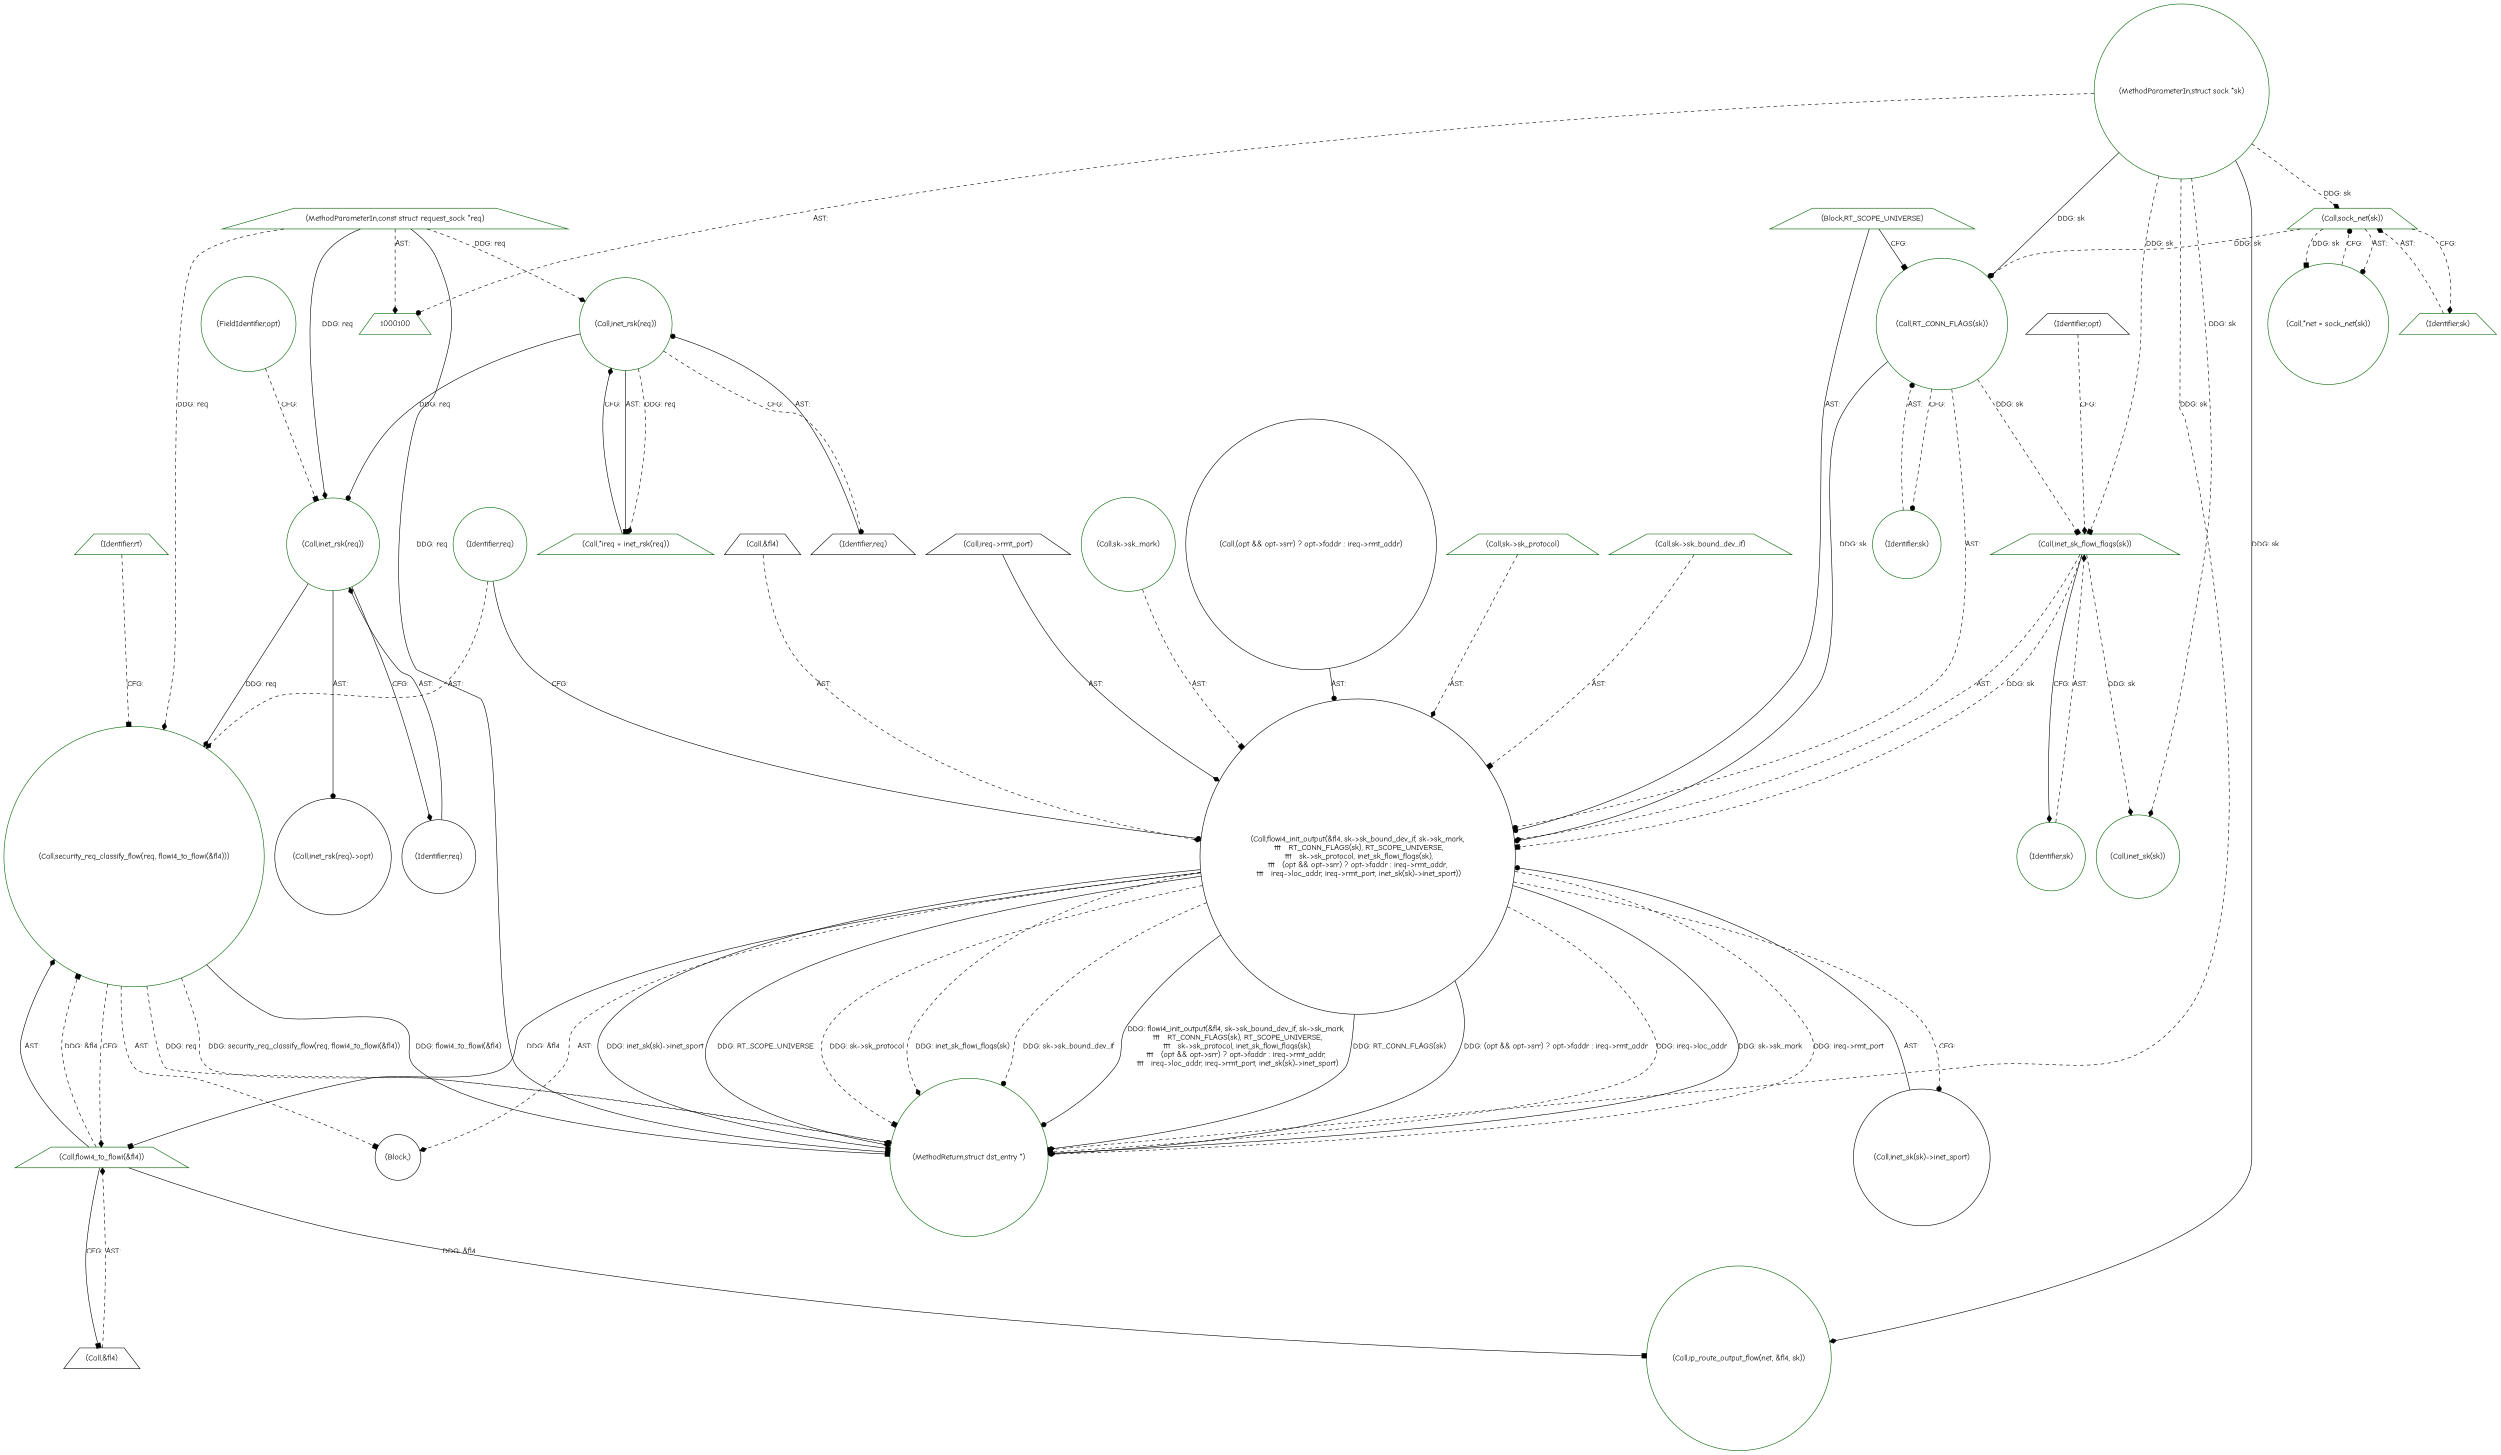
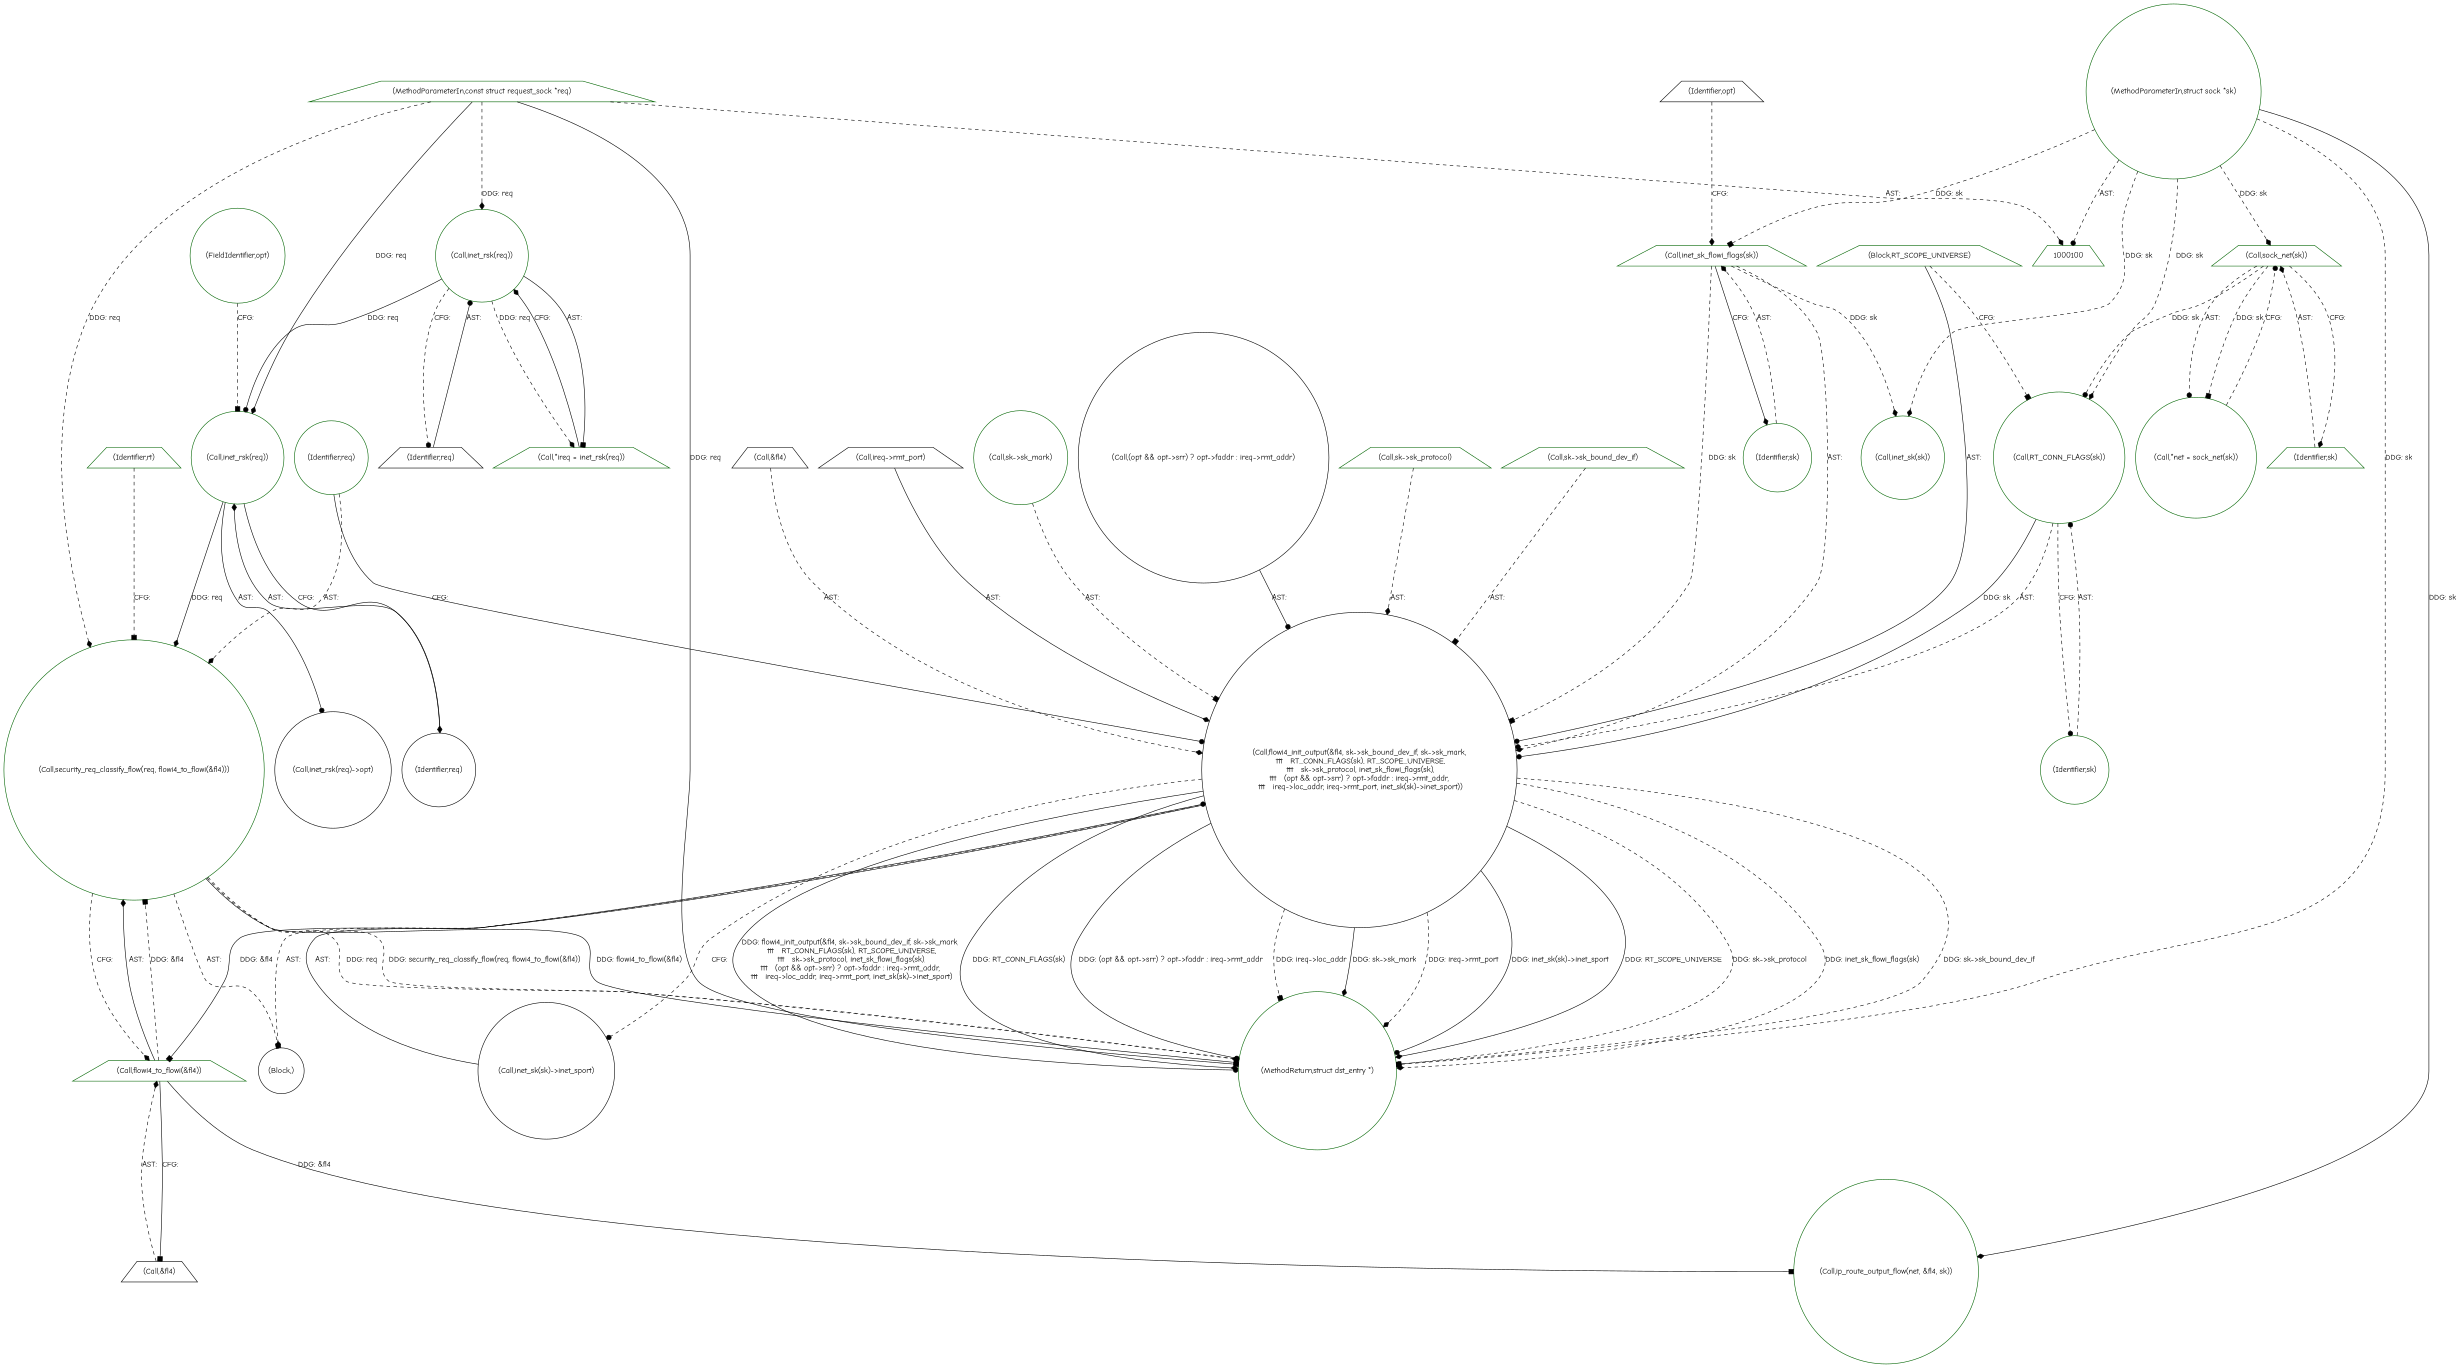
(2057, 213) -> (2158, 295)
(1891, 247) -> (1985, 329)
(2027, 454) -> none
